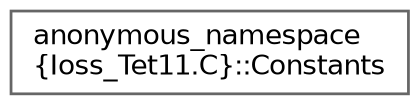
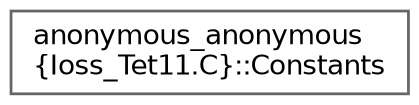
(210, 52) -> (210, 52)
